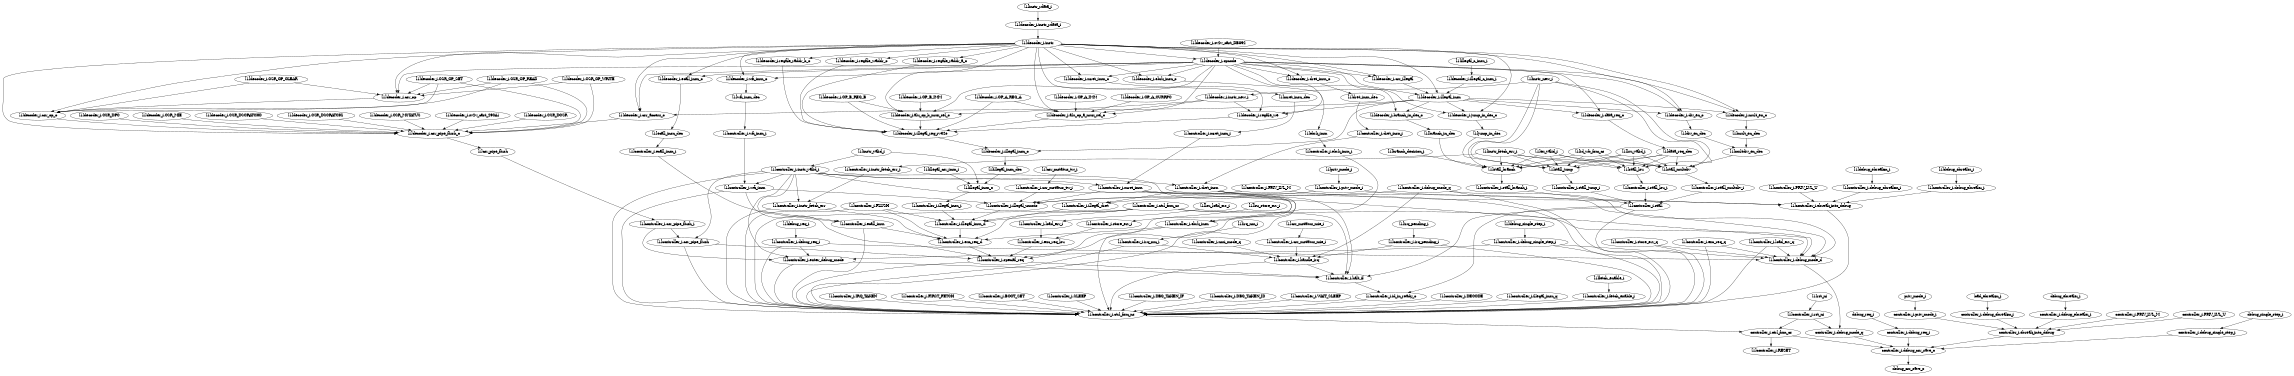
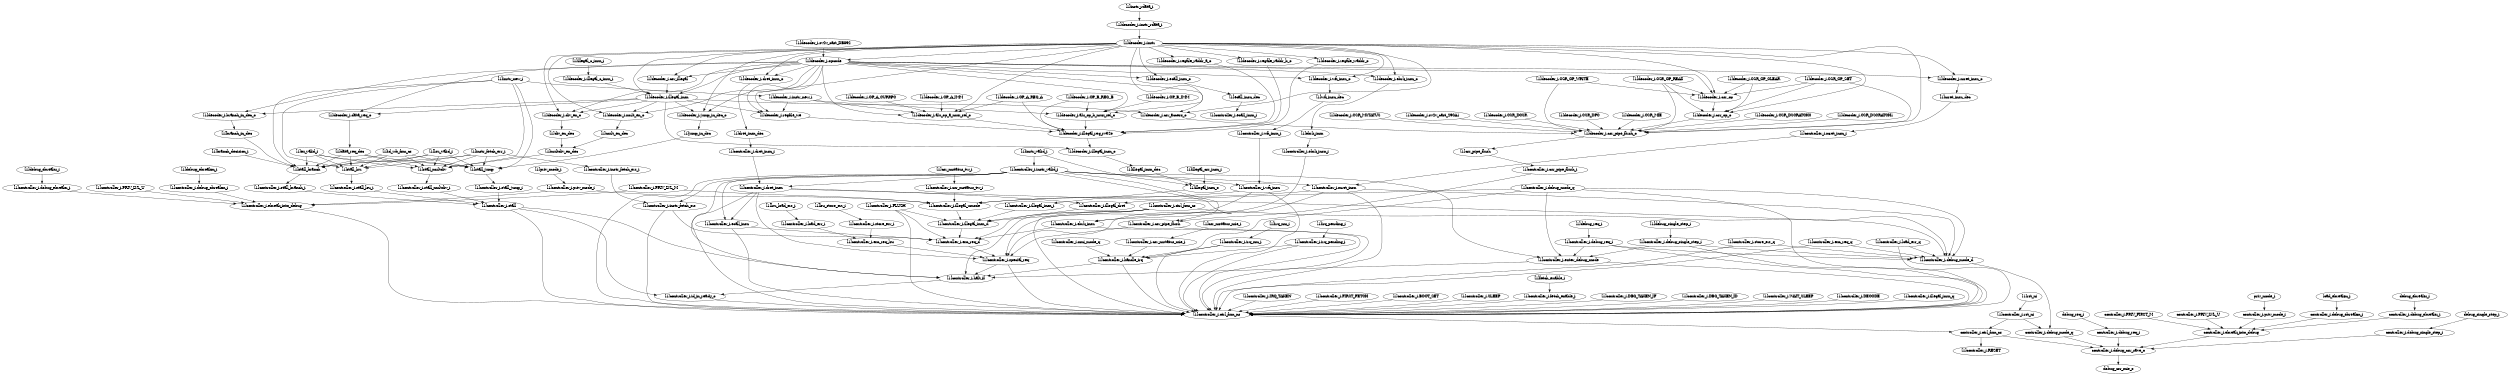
(740, 206) -> (745, 205)
(694, 256) -> (1547, 225)
(2137, 315) -> (2129, 315)
(1908, 369) -> (2118, 369)
